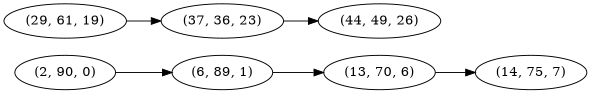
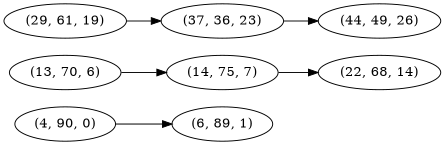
(65, 73) -> (65, 124)
(293, 73) -> none
none -> (379, 73)
